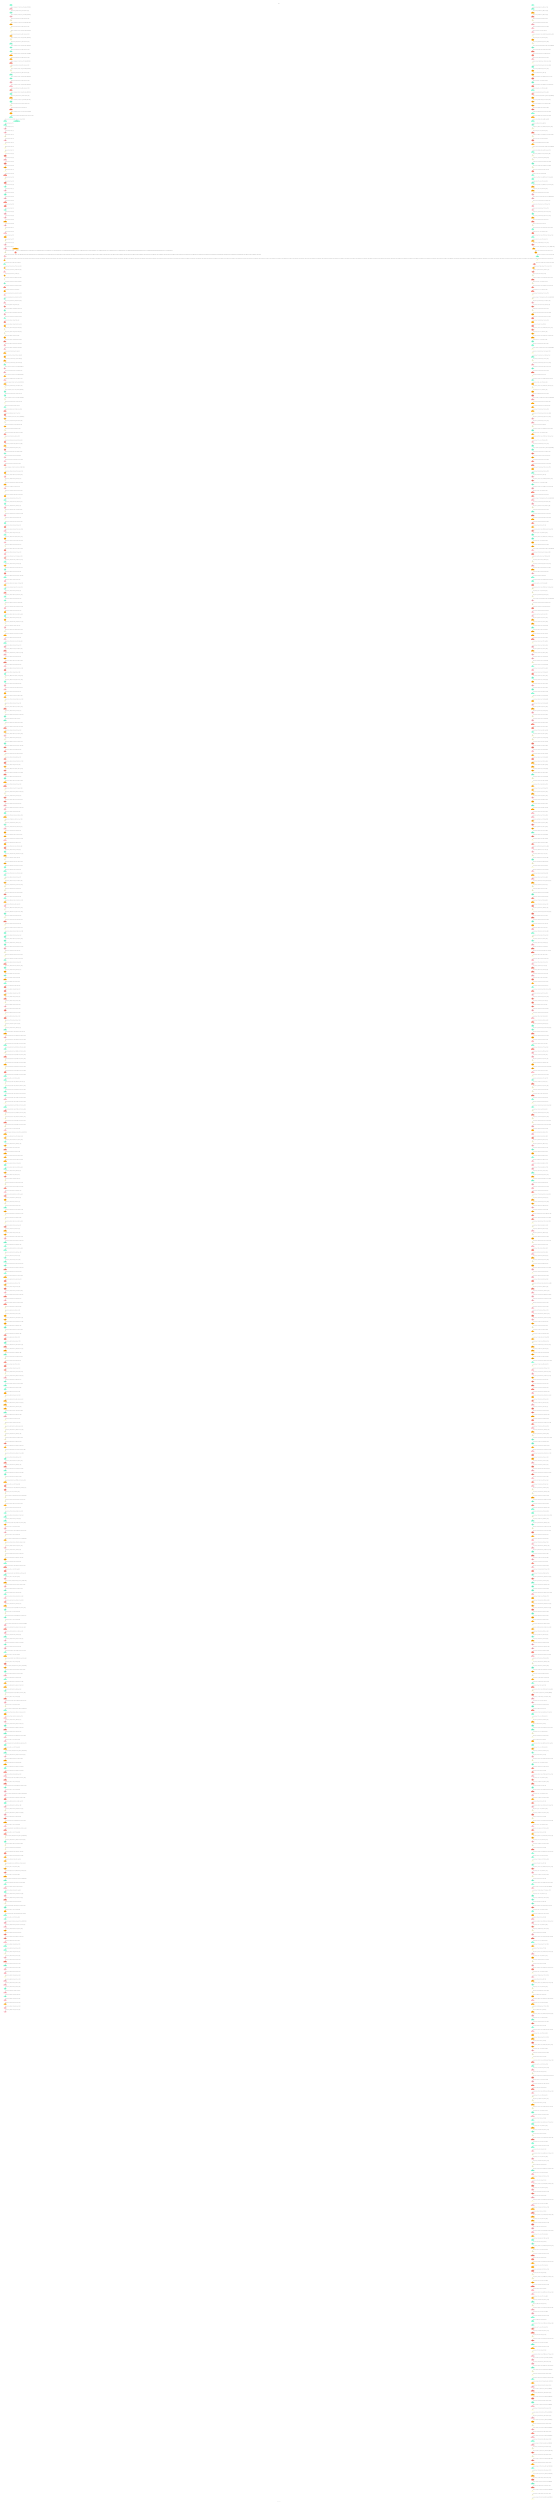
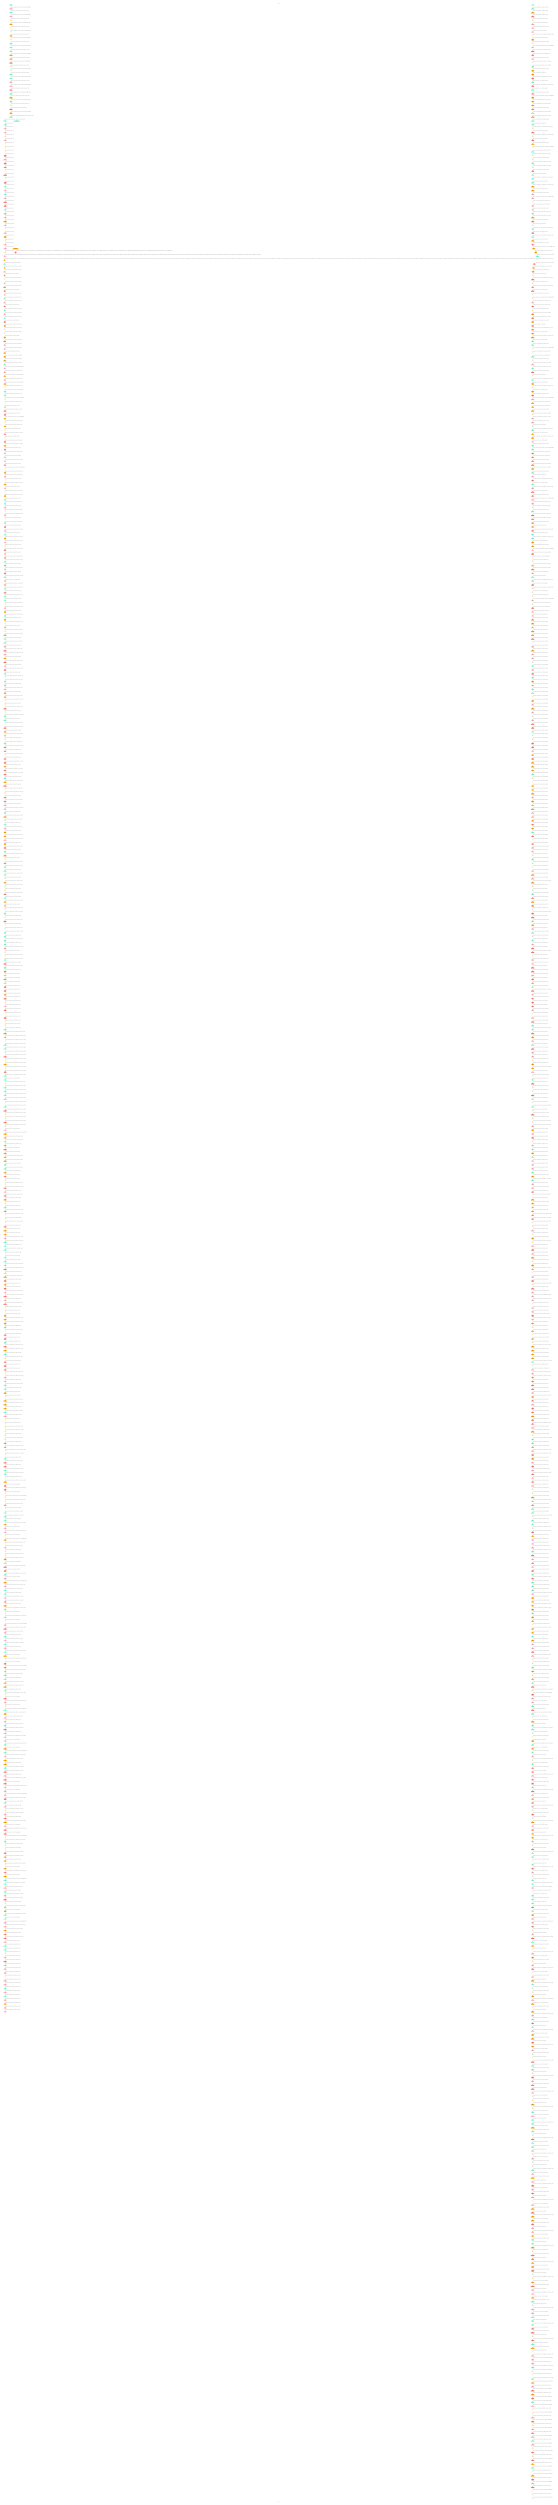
(5, 639) -> (5, 639)
